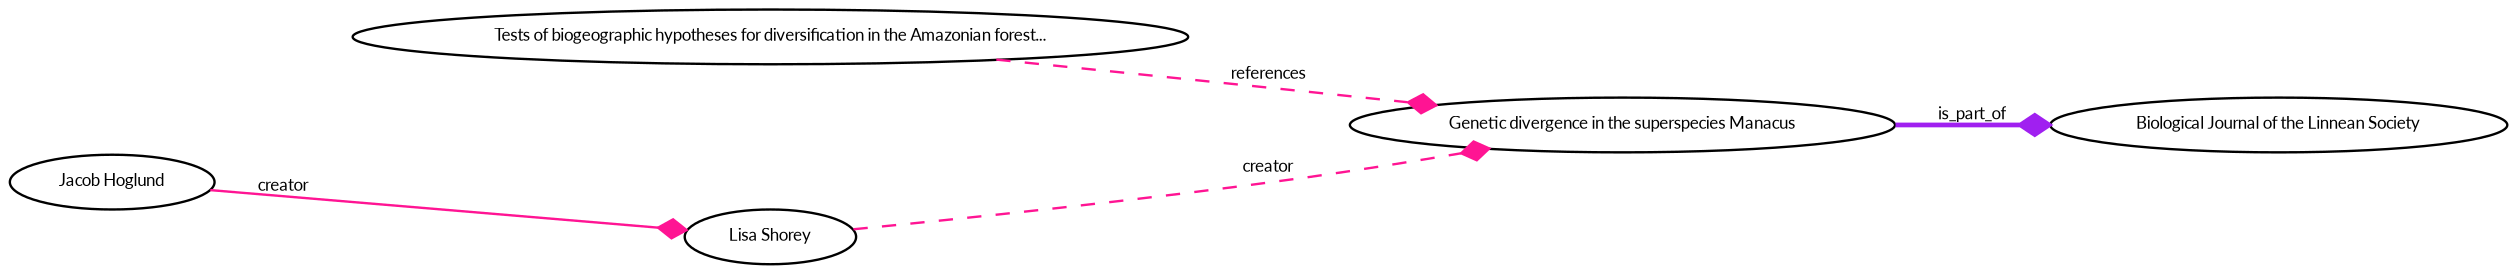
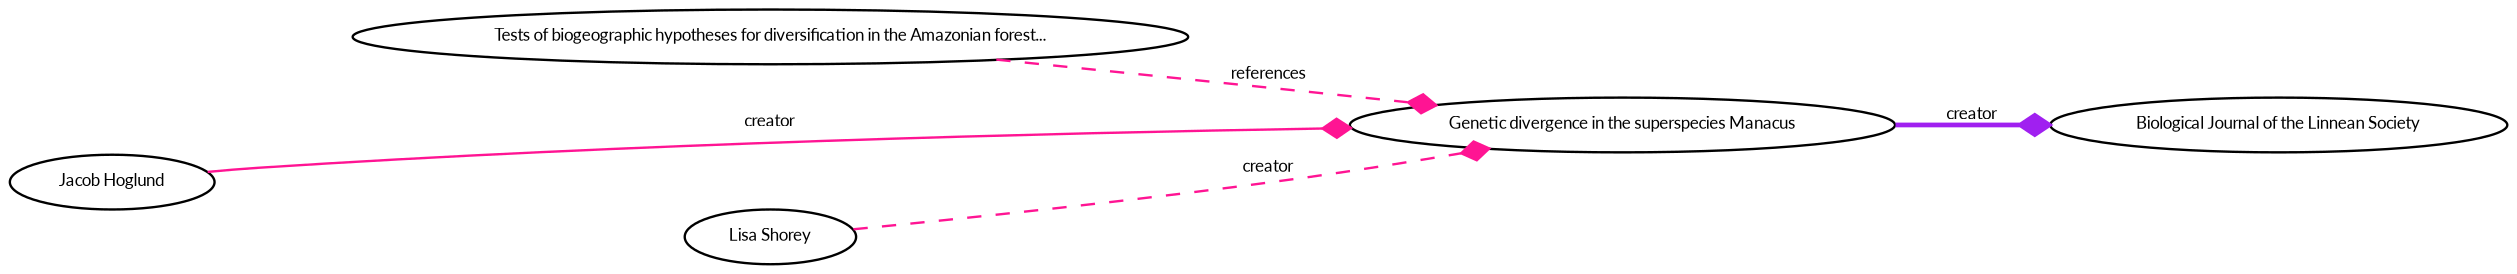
(1973, 115) -> (1973, 115)
(434, 209) -> (765, 143)
